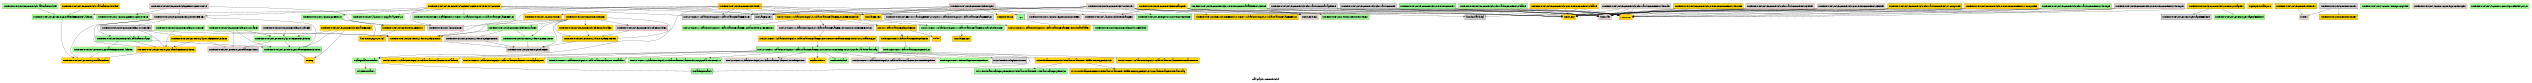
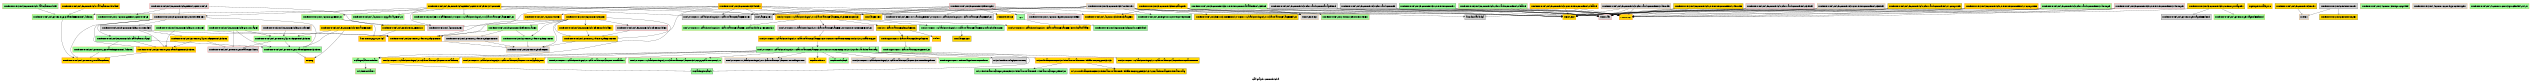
(1109, 17) -> (1109, 17)
